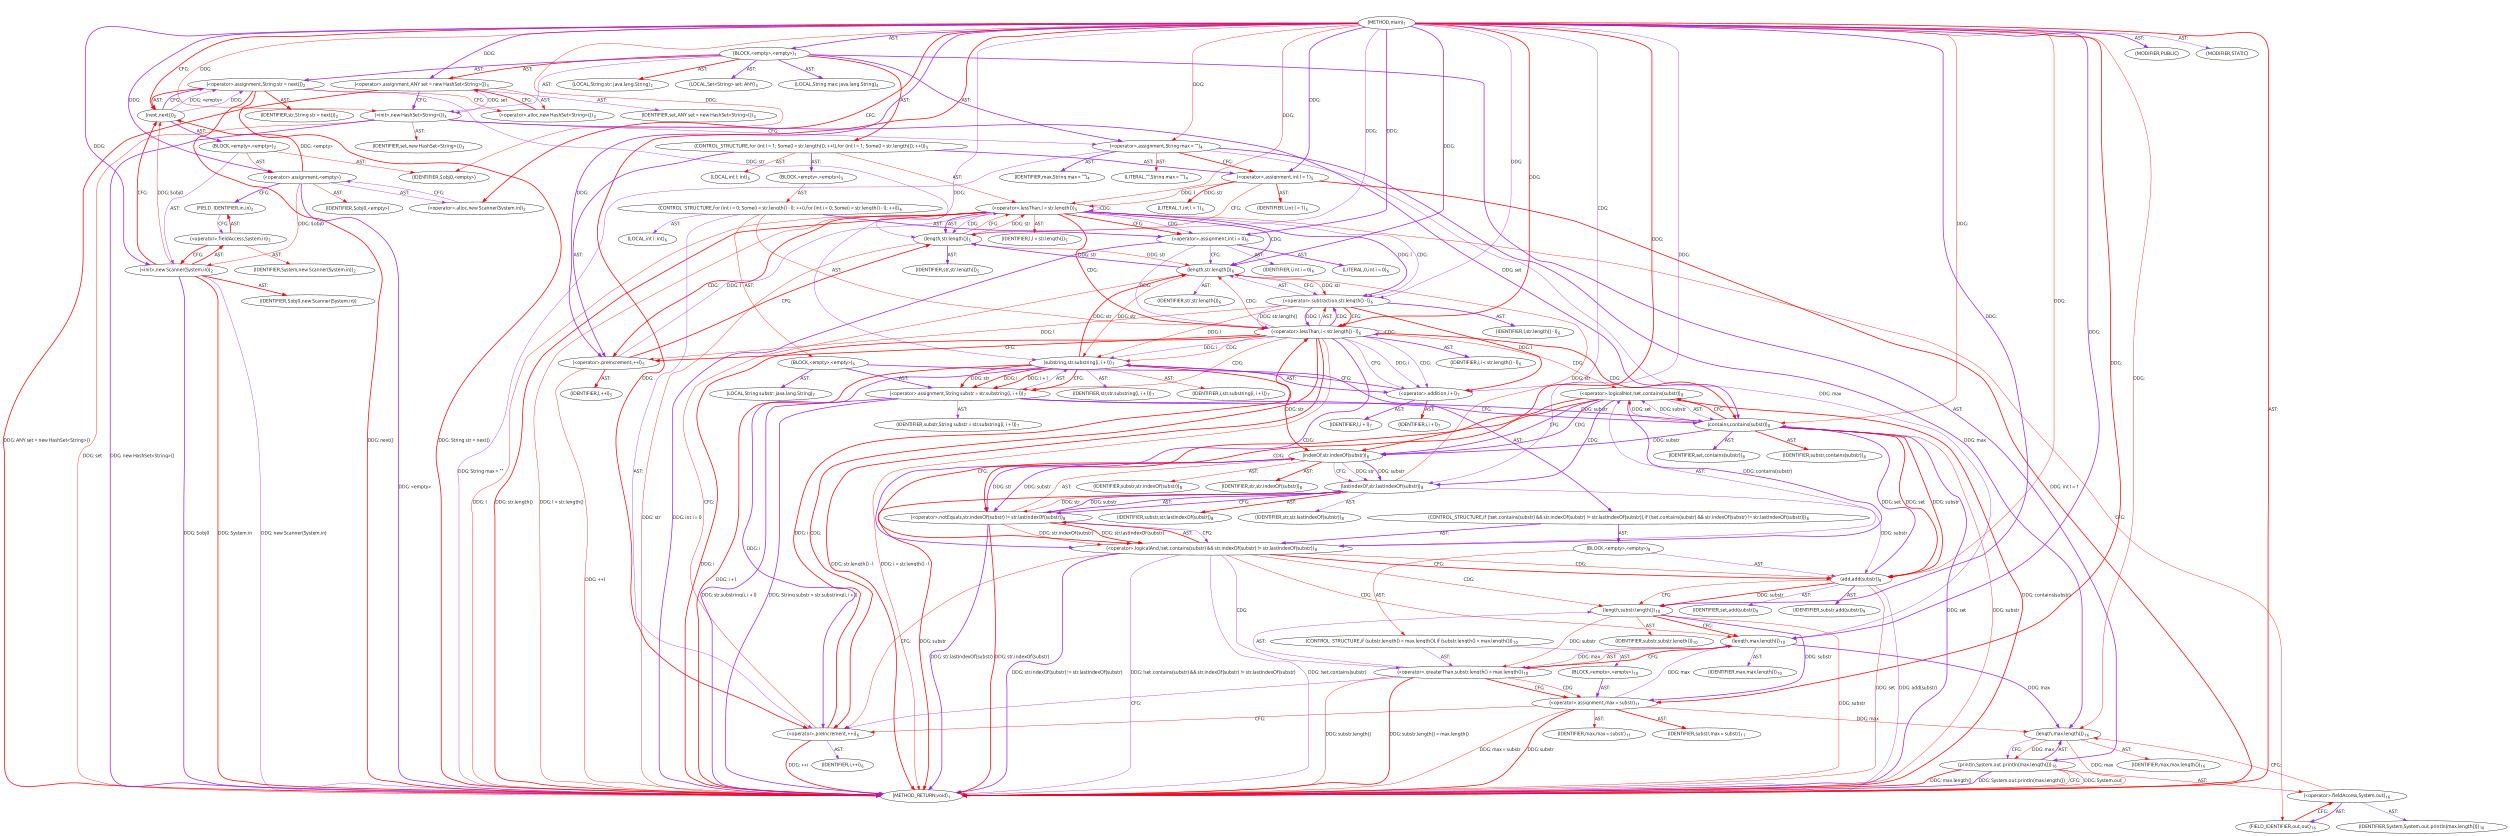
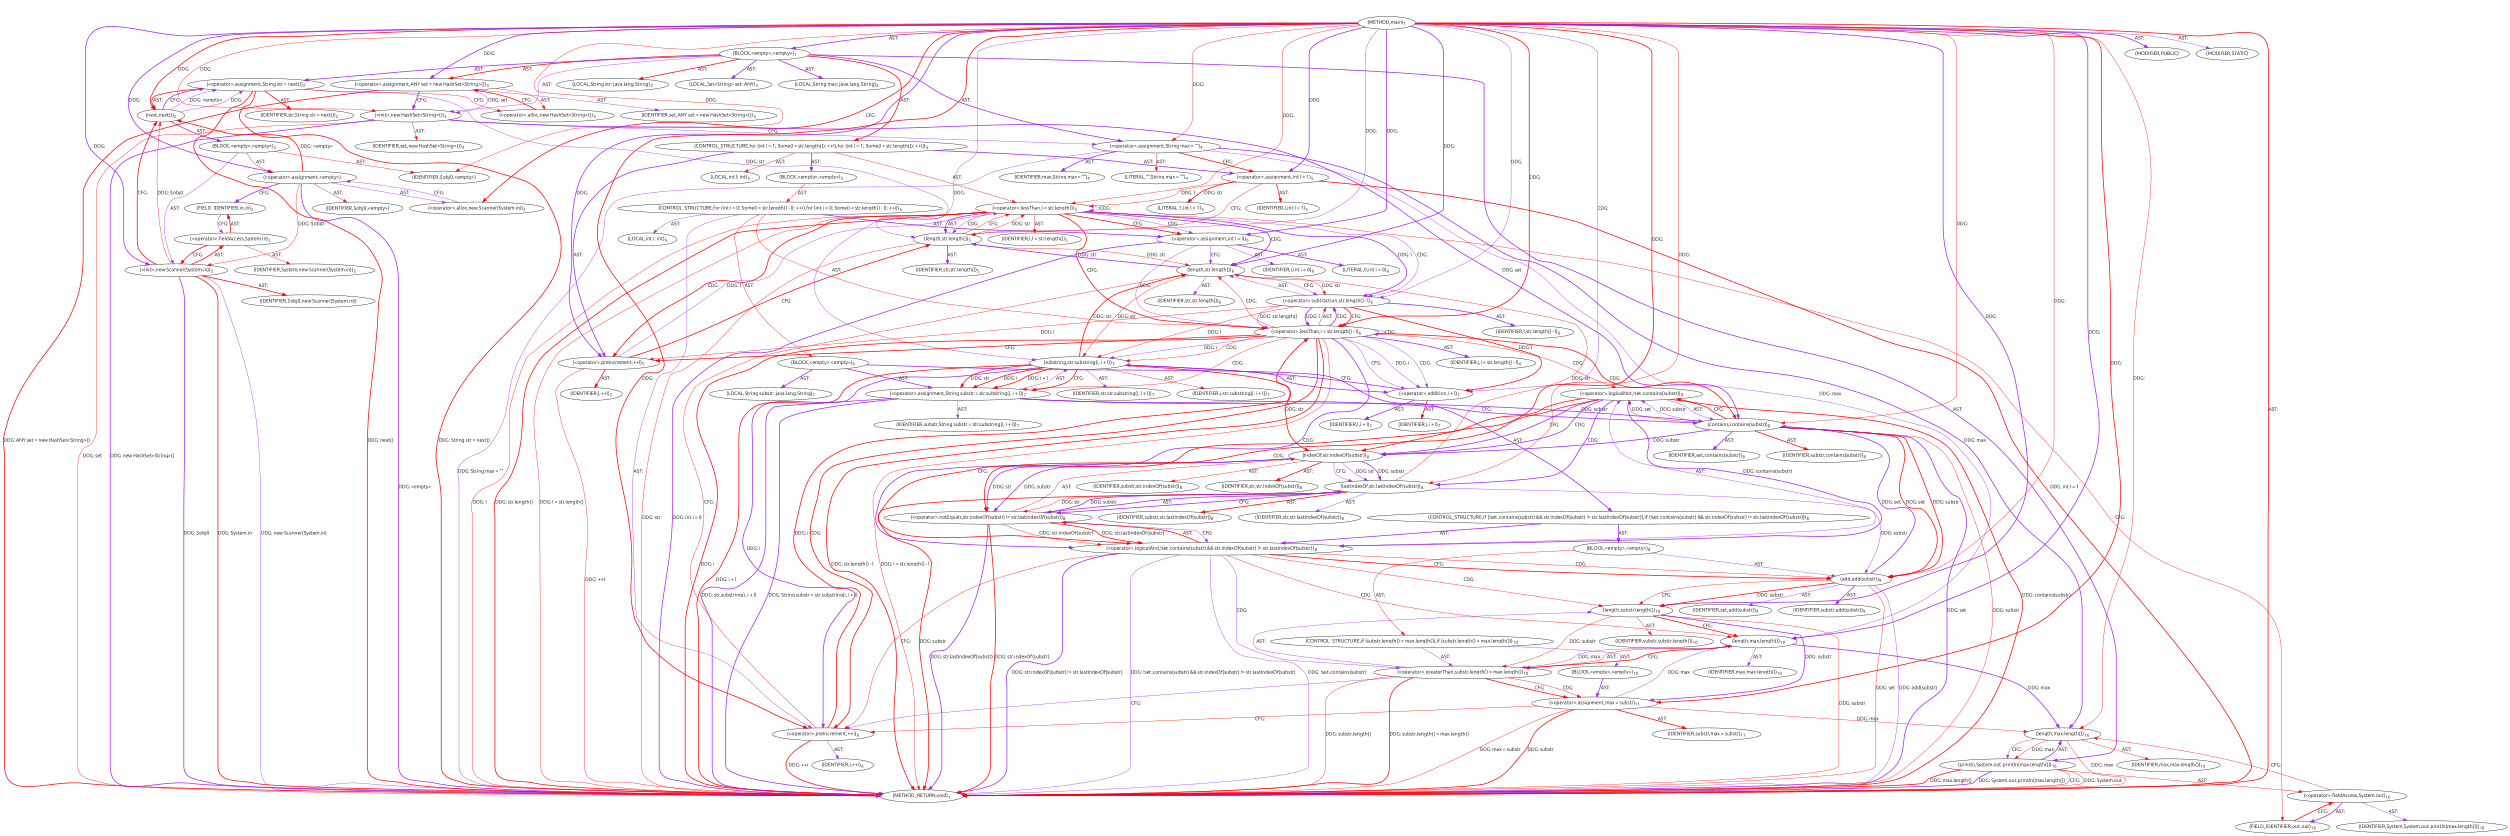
(185, 69) -> (185, 69)
(1679, 223) -> (1679, 223)
(1594, 734) -> none
